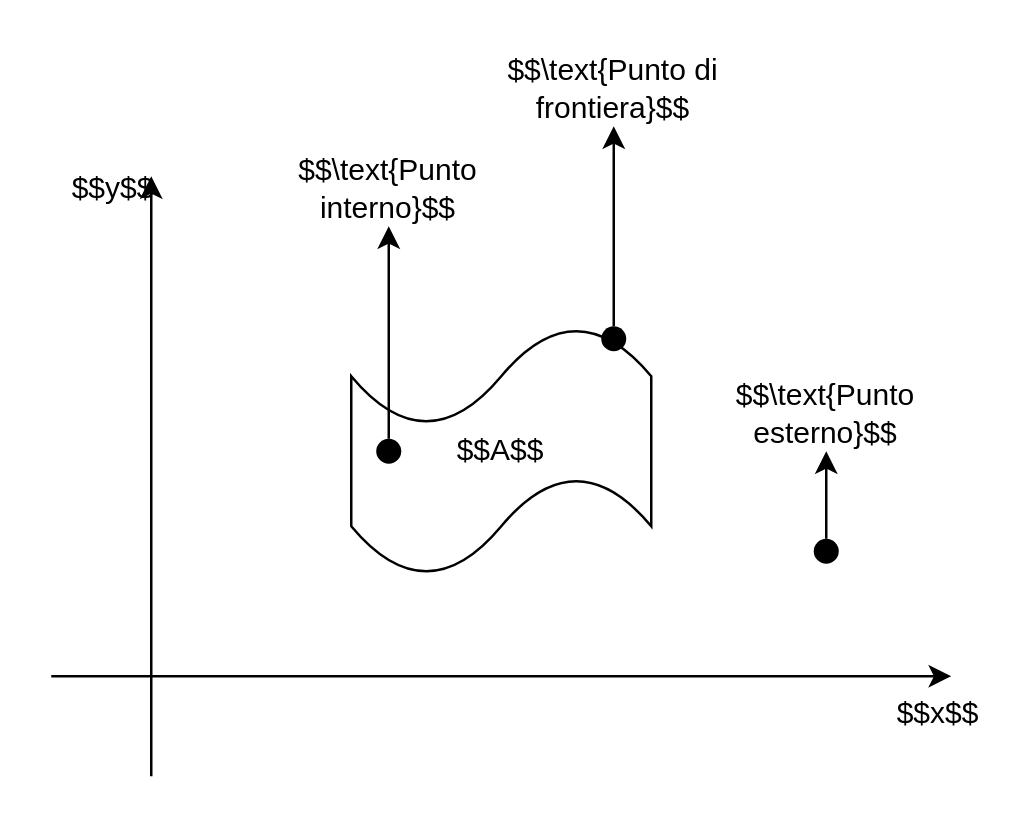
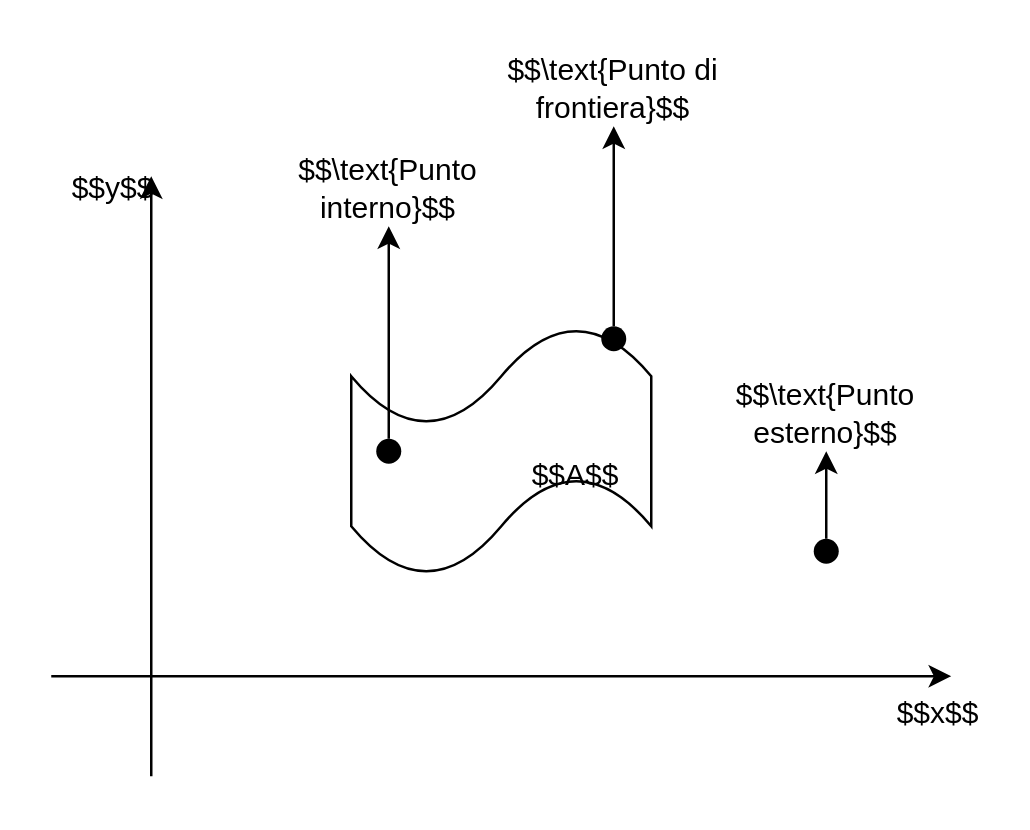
(501, 451) -> (576, 476)
